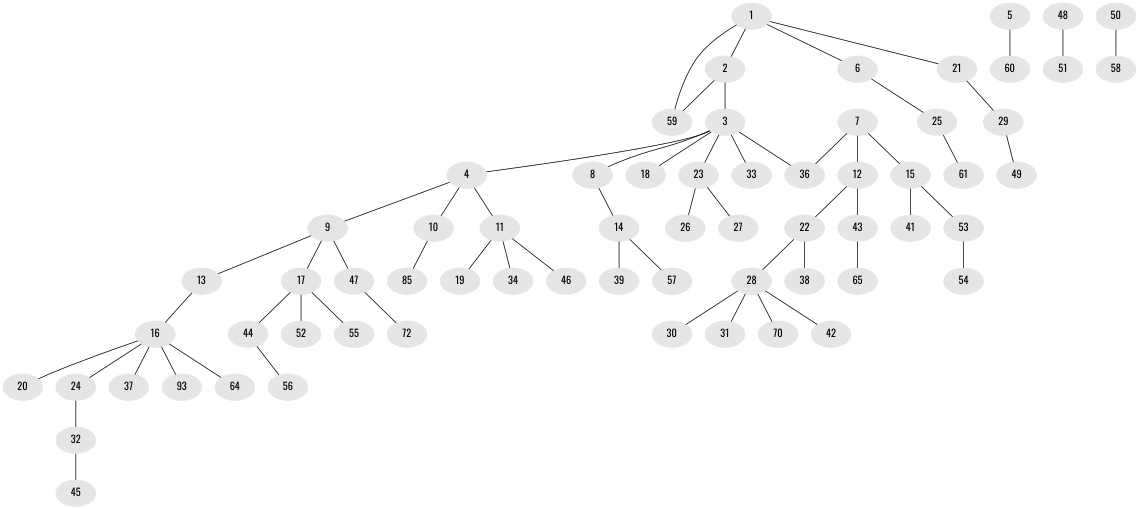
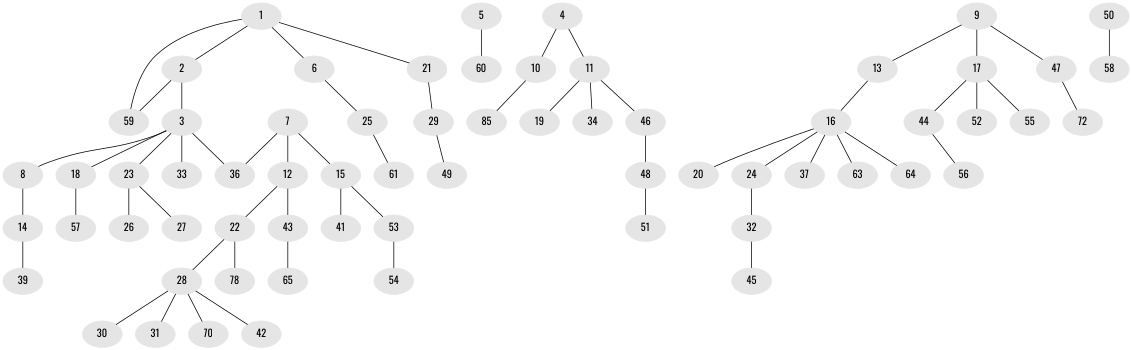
none -> (646, 149)
(599, 155) -> none
(397, 202) -> none
(645, 255) -> (76, 202)
(805, 281) -> (235, 281)
(182, 387) -> (858, 175)
